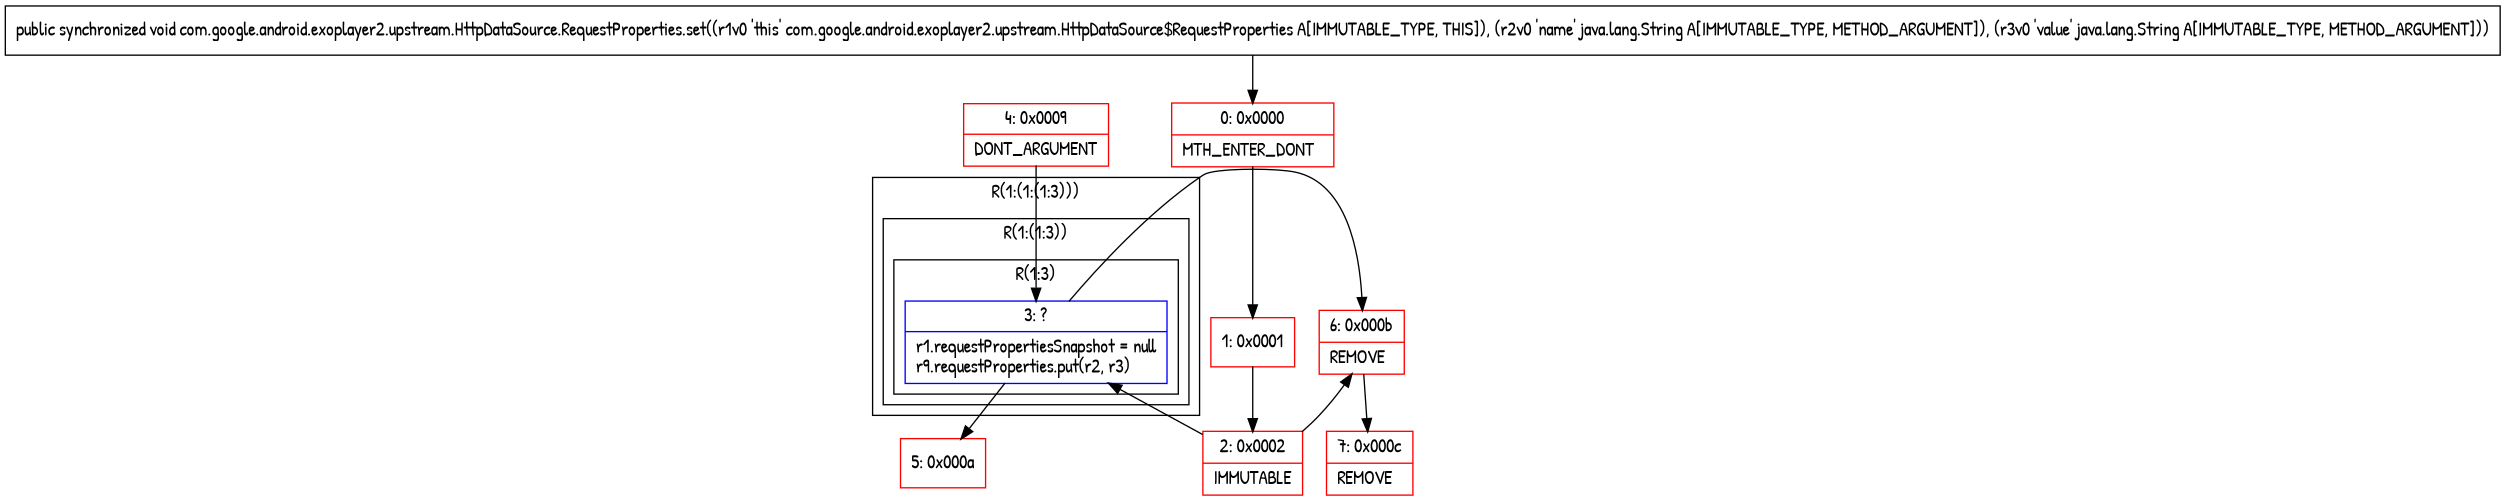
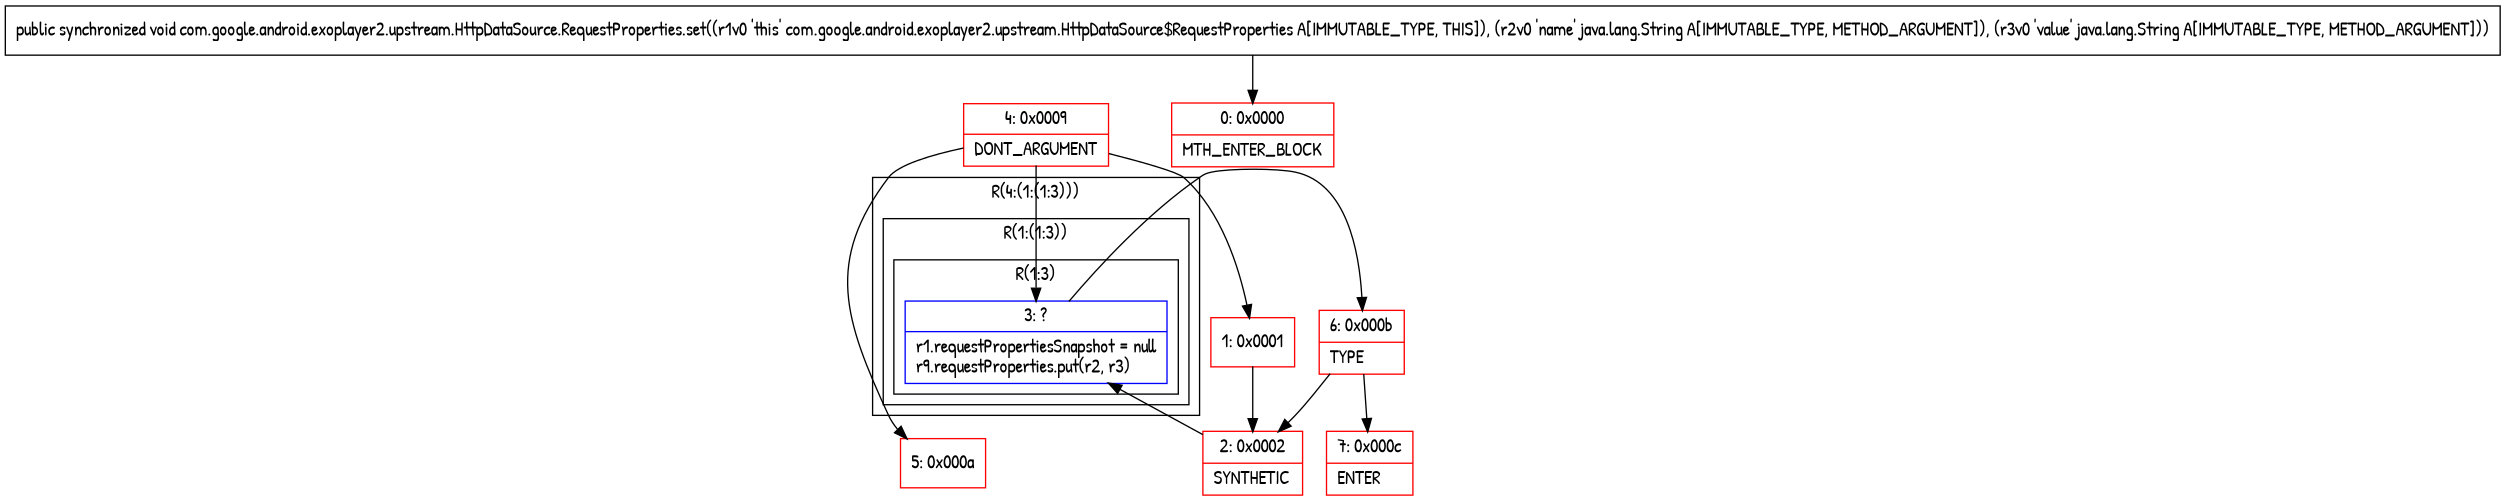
(1249, 150) -> (1253, 150)
(1036, 193) -> (1036, 193)
(1253, 236) -> (1209, 207)
(1358, 358) -> (1347, 358)
(987, 406) -> (849, 263)
(1325, 410) -> (1310, 399)
(1253, 478) -> (1252, 478)
(1365, 478) -> (1359, 478)
